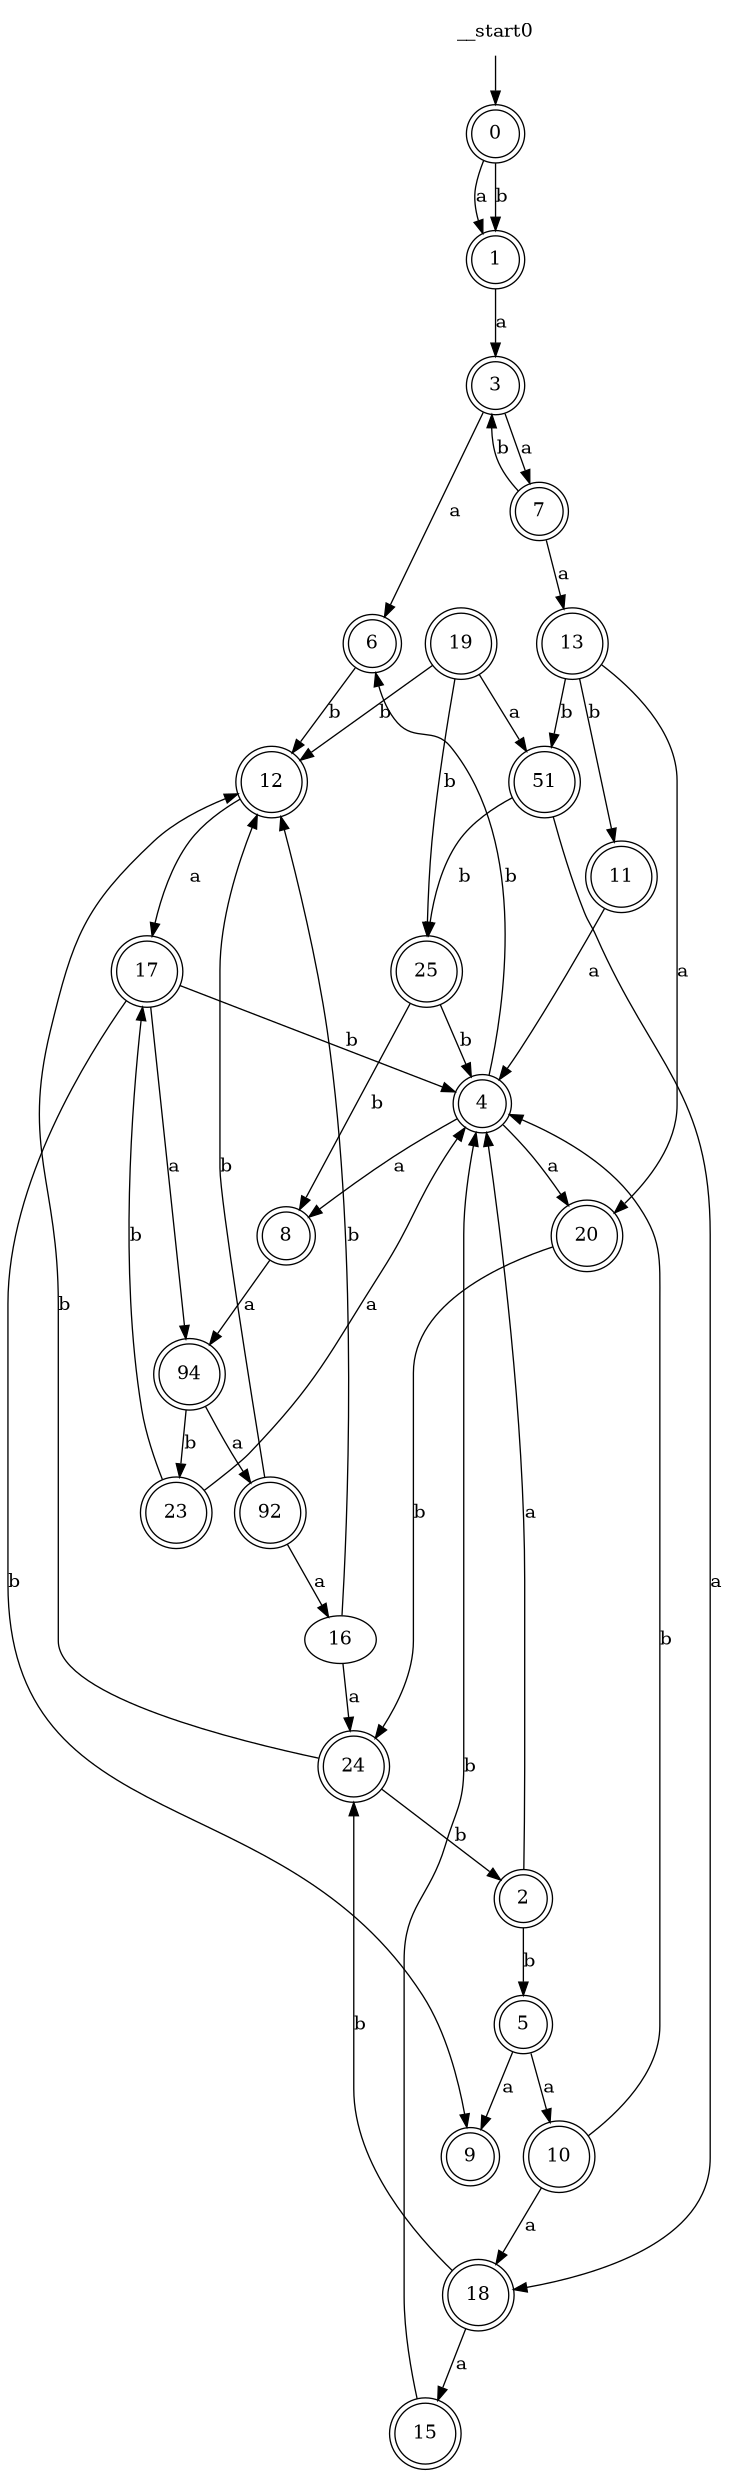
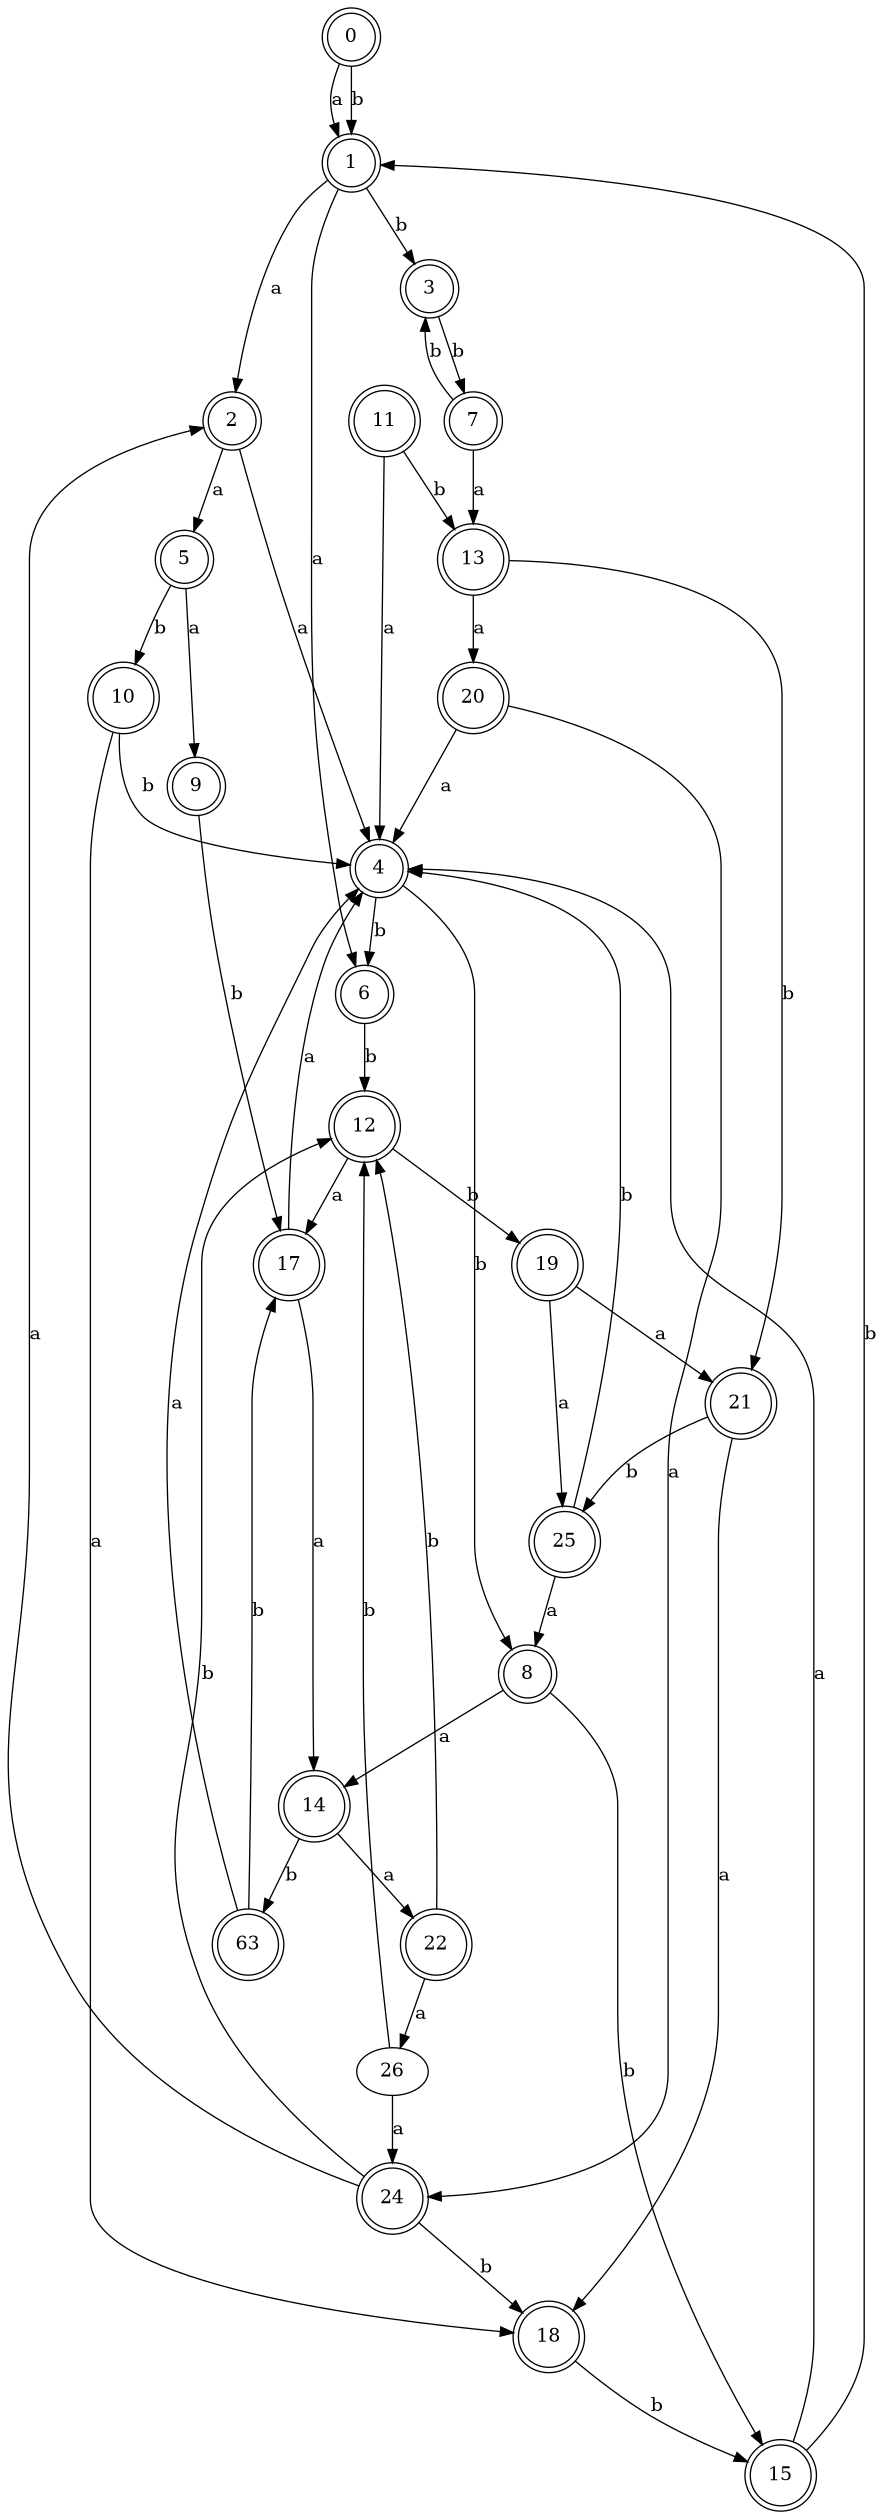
(496, 32) -> none
none -> (266, 271)
(502, 323) -> (402, 226)
(527, 449) -> (459, 352)
(437, 509) -> (312, 571)
(372, 709) -> (451, 1192)
(596, 754) -> (425, 485)
(451, 782) -> (564, 1404)
(545, 782) -> (741, 1404)
(352, 1041) -> (310, 1057)
(378, 1104) -> (552, 1611)
none -> (864, 1125)
(534, 1158) -> (428, 780)
(399, 1167) -> (481, 1265)
(189, 1374) -> (314, 1806)
(176, 1513) -> (248, 1945)
(270, 1513) -> (436, 1945)
(420, 1513) -> (674, 1473)
(341, 1640) -> (392, 2072)
(17, 1649) -> (230, 1018)
(470, 1767) -> (820, 1674)
(461, 1836) -> (35, 1334)
(530, 1962) -> (218, 490)
(354, 2058) -> (466, 2263)
none -> (621, 2065)
(549, 2088) -> (161, 629)
(462, 2364) -> (657, 2406)
